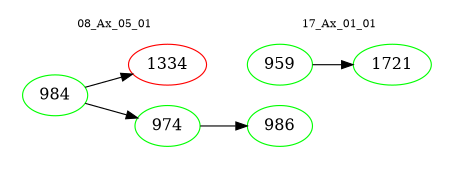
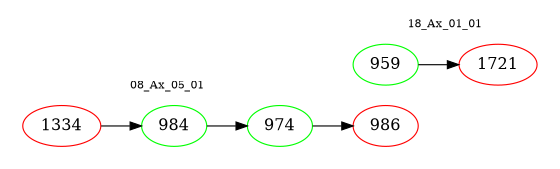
(339, 24) -> (445, 24)
(392, 65) -> (498, 65)
(103, 82) -> (115, 126)
(280, 126) -> (386, 126)
